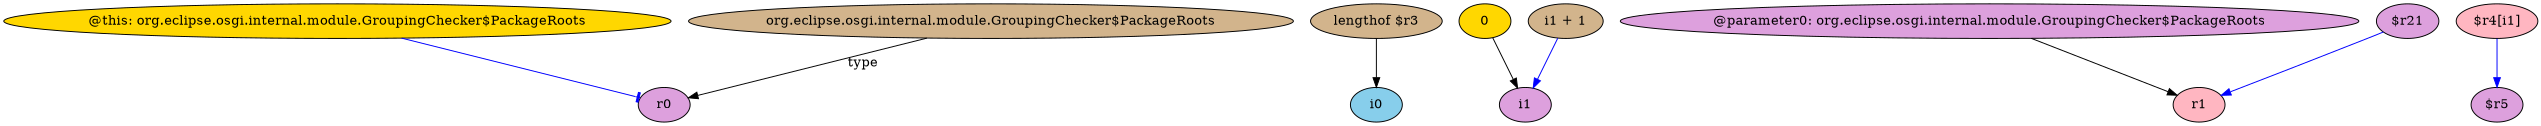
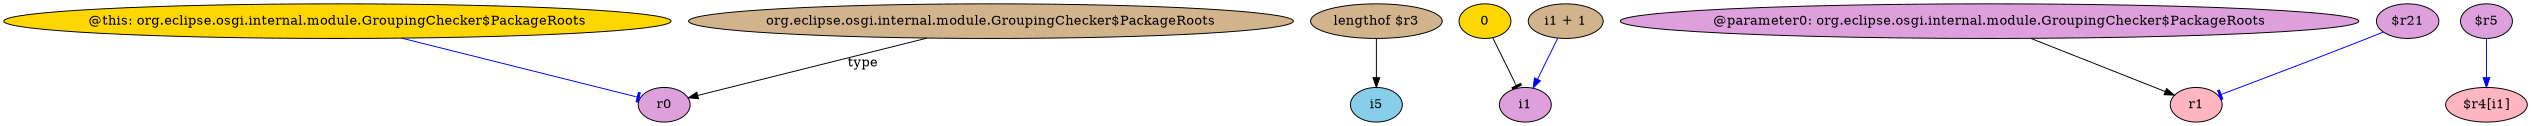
(2497, 58) -> (2486, 58)
(1503, 59) -> (1504, 61)
(2307, 62) -> (2303, 63)
(1376, 105) -> (1376, 105)
